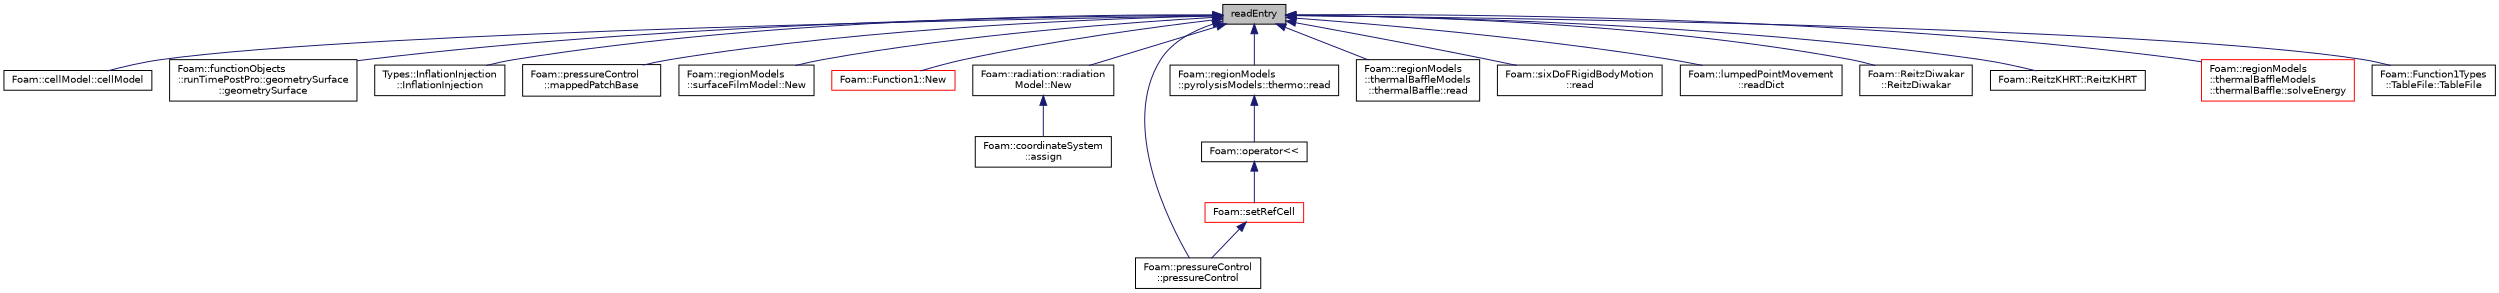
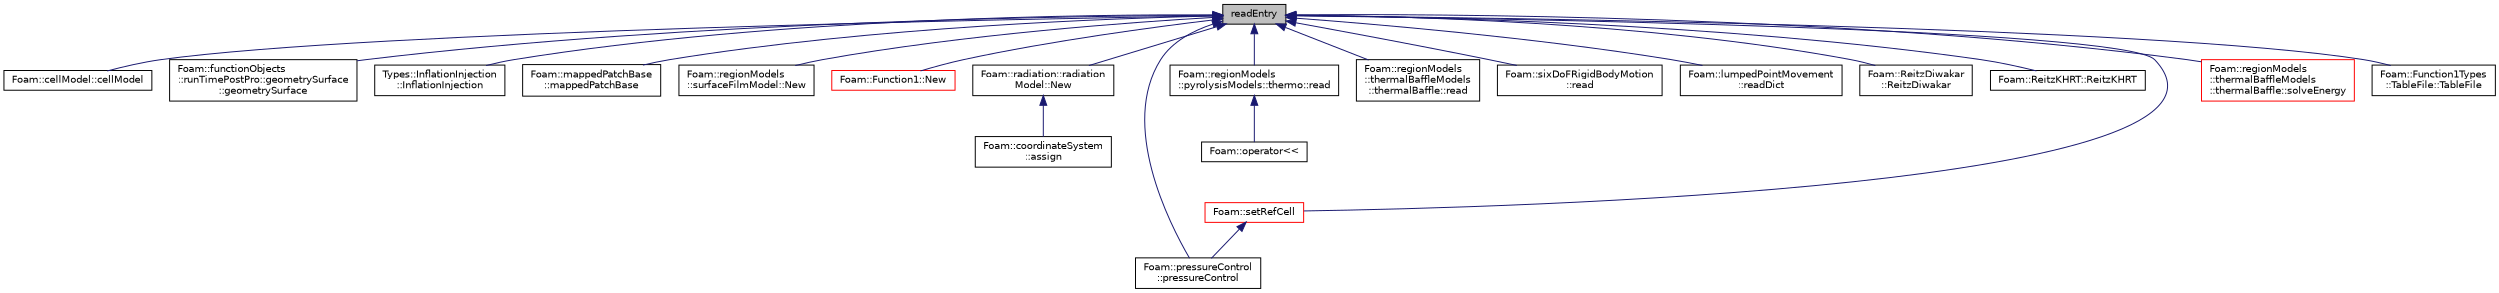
(592, 80) -> (592, 80)
(1254, 187) -> (2159, 86)
